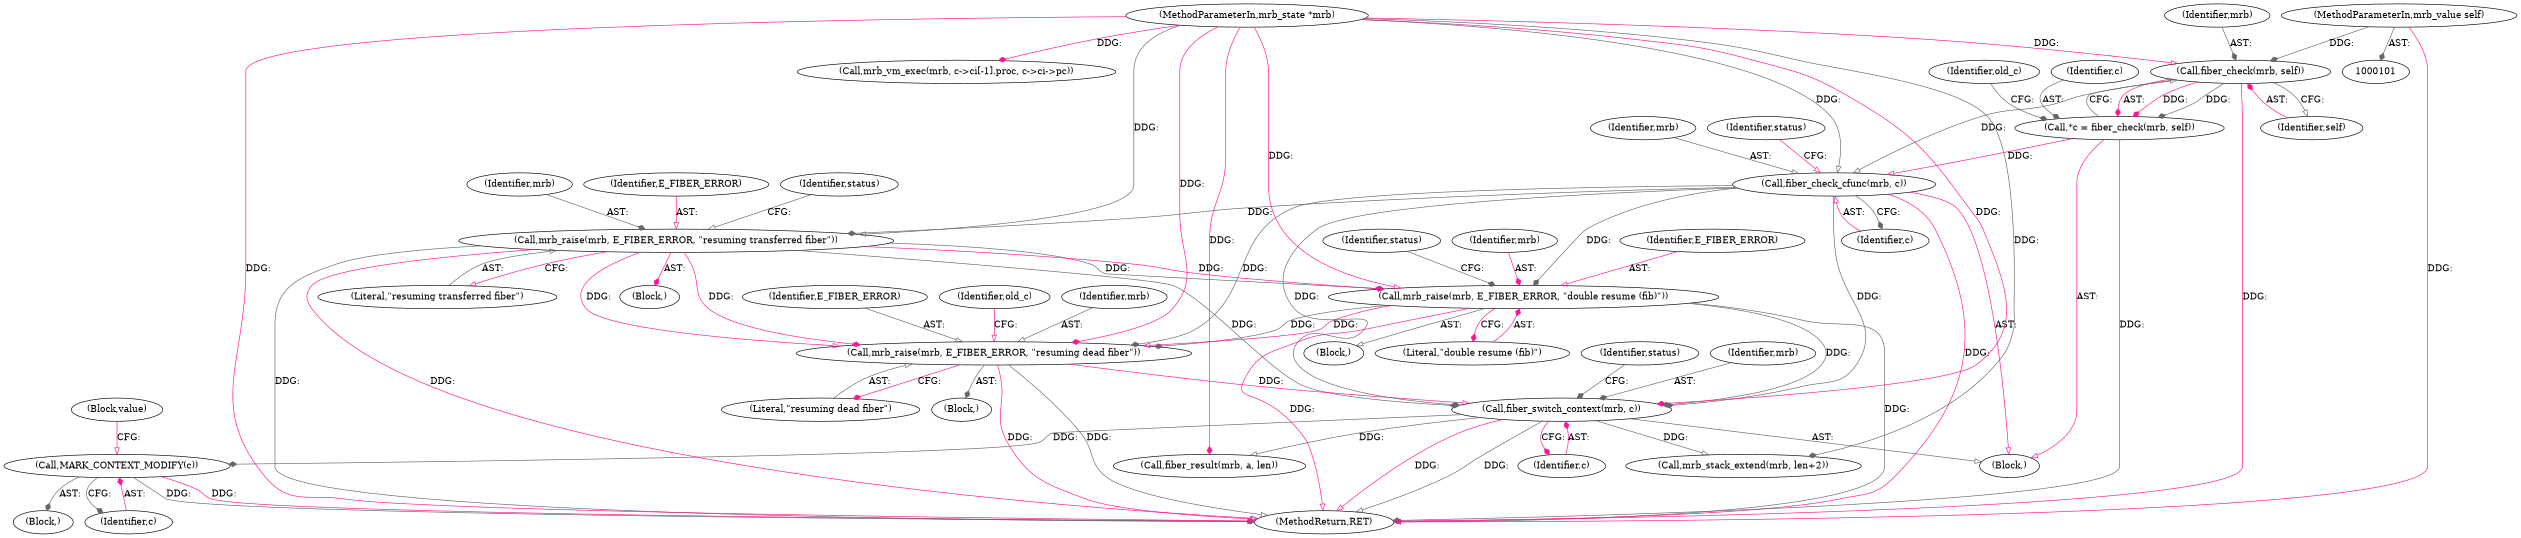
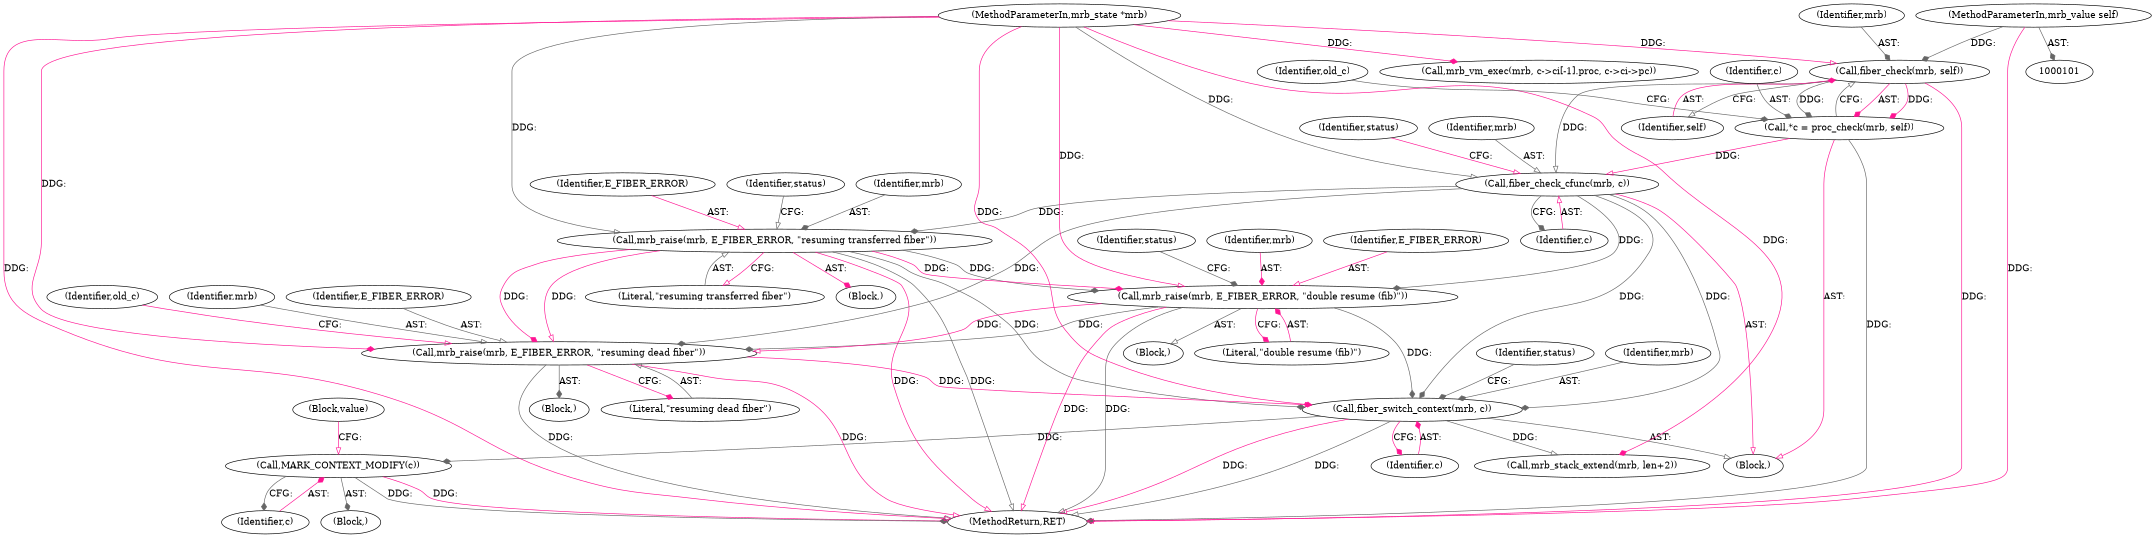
(1908, 83) -> (1580, 111)
(2120, 128) -> (1839, 128)
(1210, 466) -> none
(1837, 499) -> none
